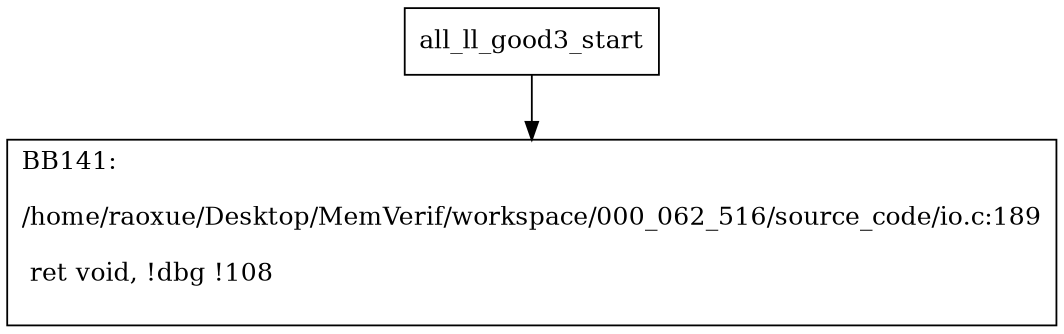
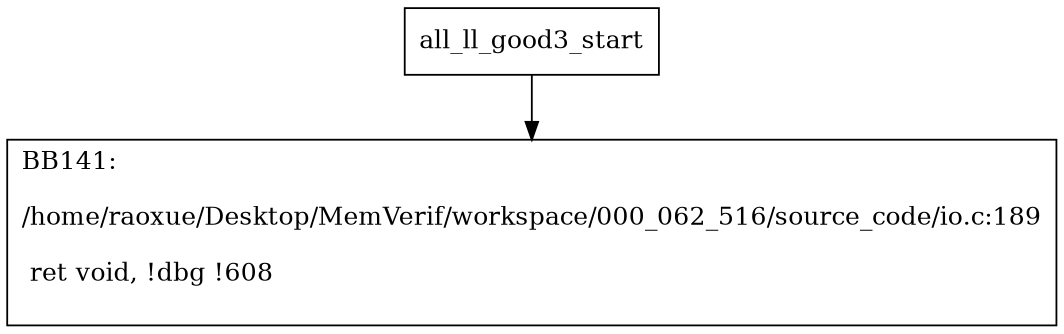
(148, 273) -> (148, 273)
